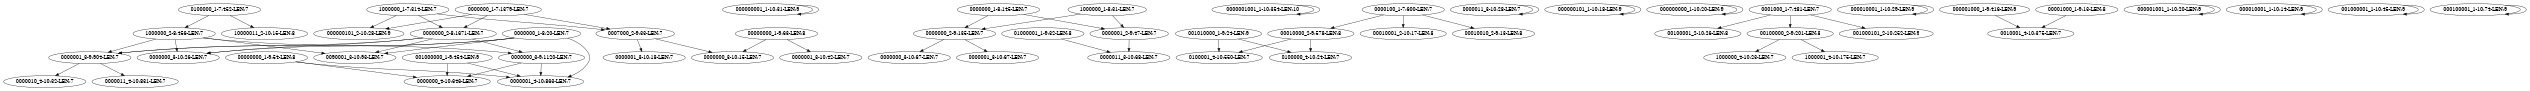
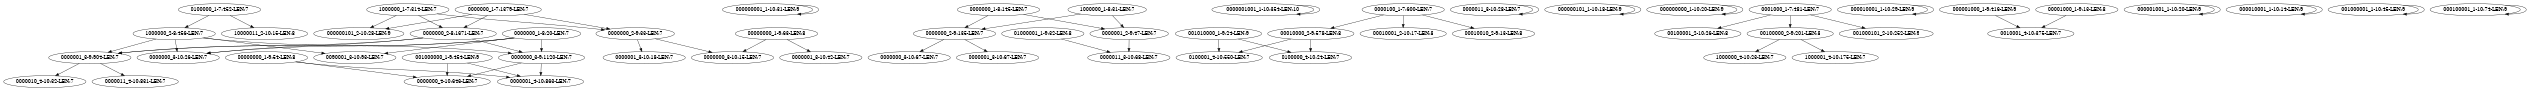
(635, 34) -> (635, 34)
(418, 42) -> none
(590, 56) -> (542, 44)
